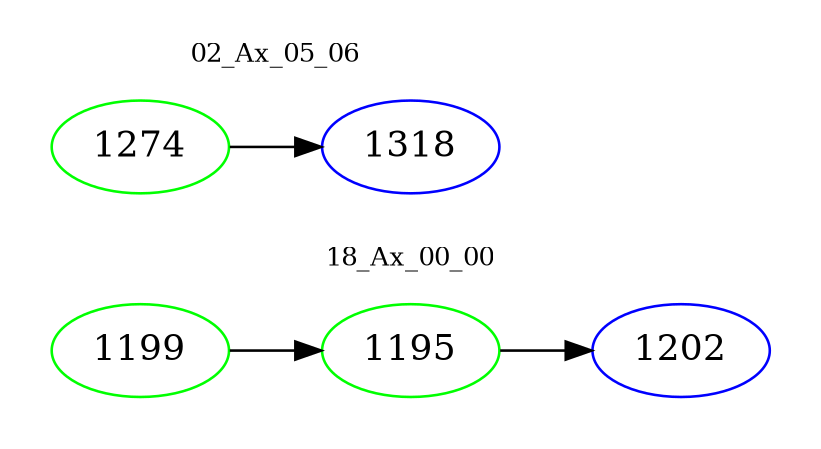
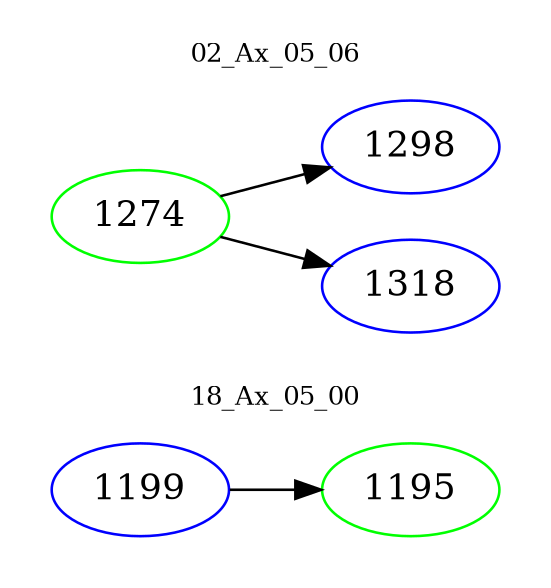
none -> (411, 147)
(411, 259) -> (276, 398)
(140, 351) -> (140, 490)
(681, 351) -> none
